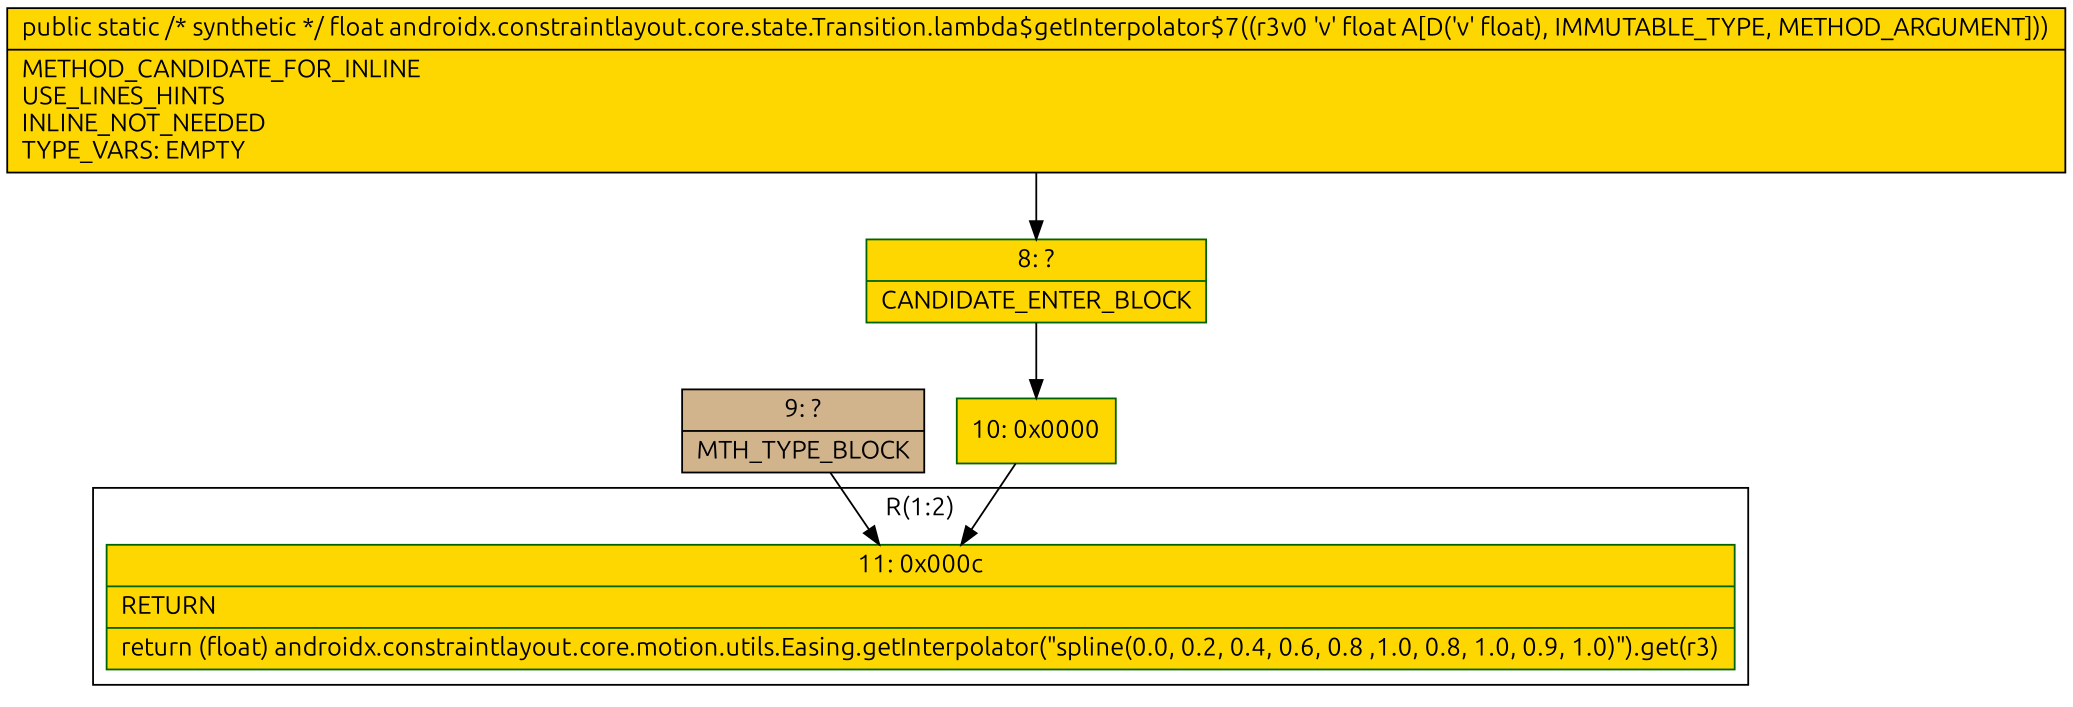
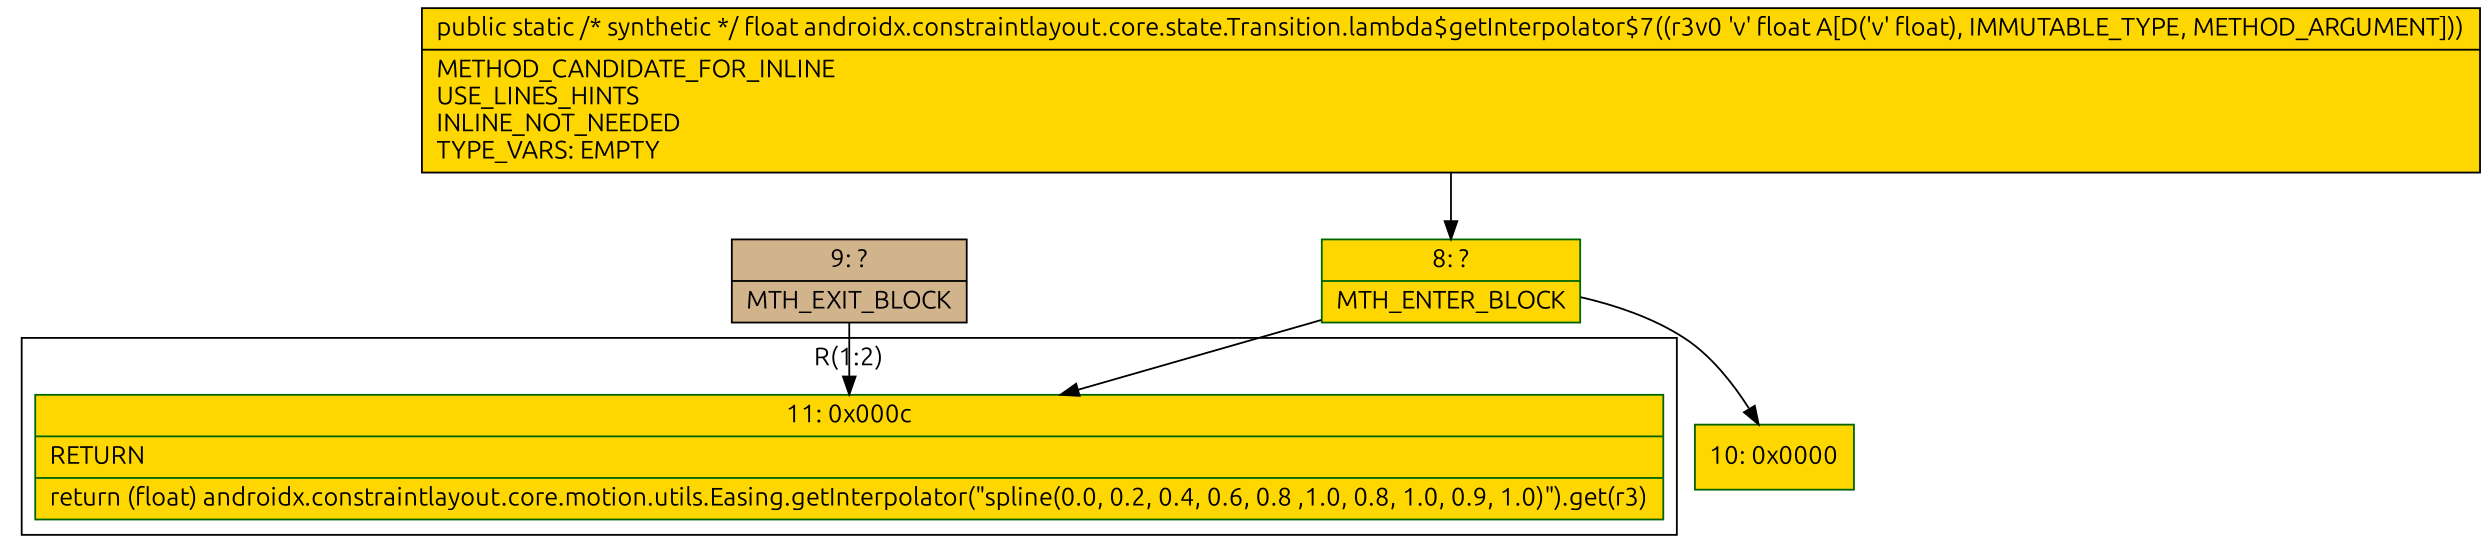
(1036, 301) -> (1451, 301)
(803, 451) -> (849, 301)
(991, 500) -> (1200, 355)
